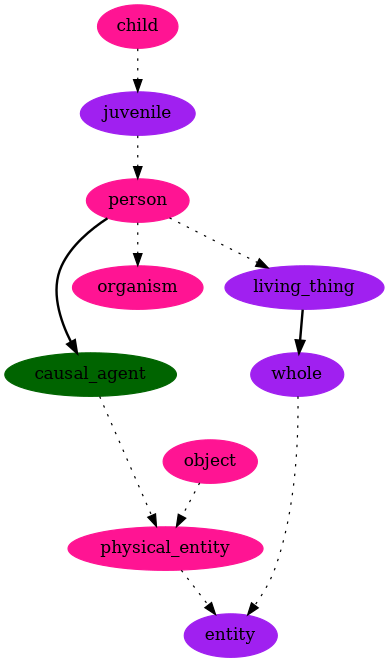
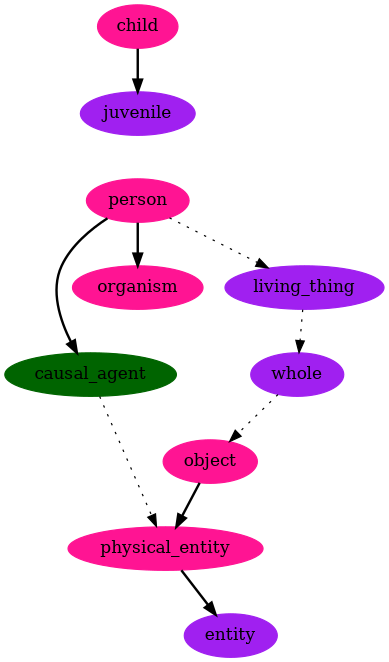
(138, 64) -> (138, 64)
(138, 151) -> none
(138, 238) -> (138, 238)
(301, 325) -> (301, 325)
(191, 499) -> (191, 499)
(291, 504) -> (258, 414)
(195, 588) -> (195, 588)
